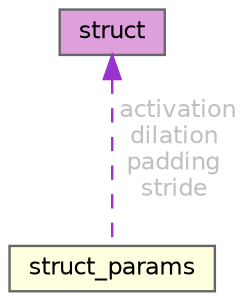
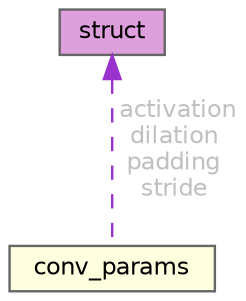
(112, 269) -> (112, 269)
